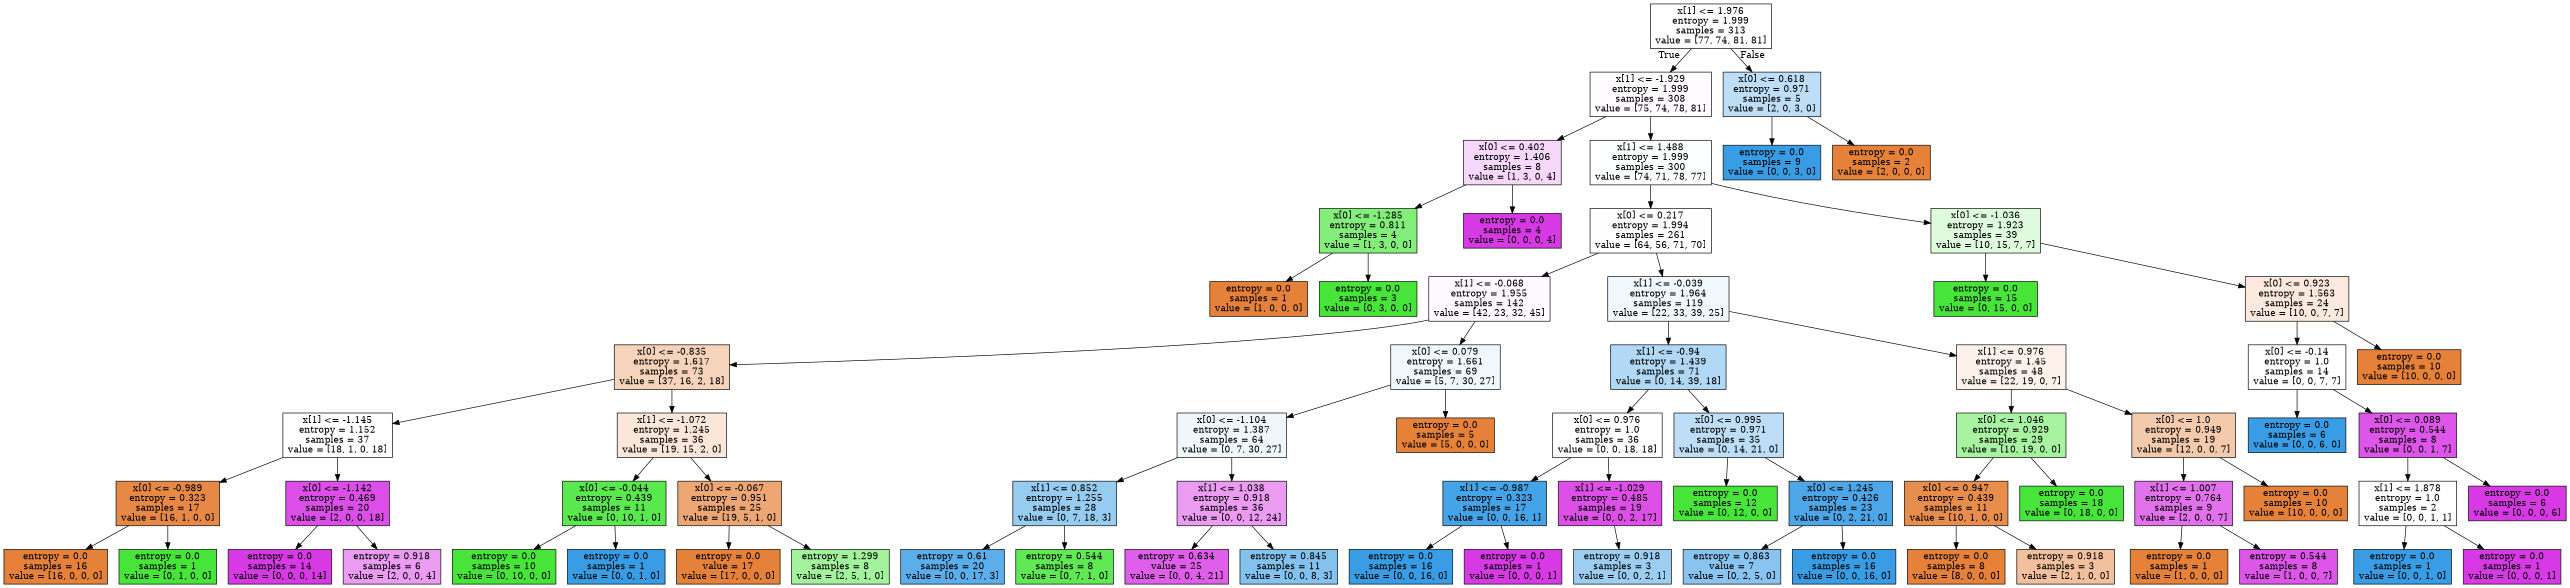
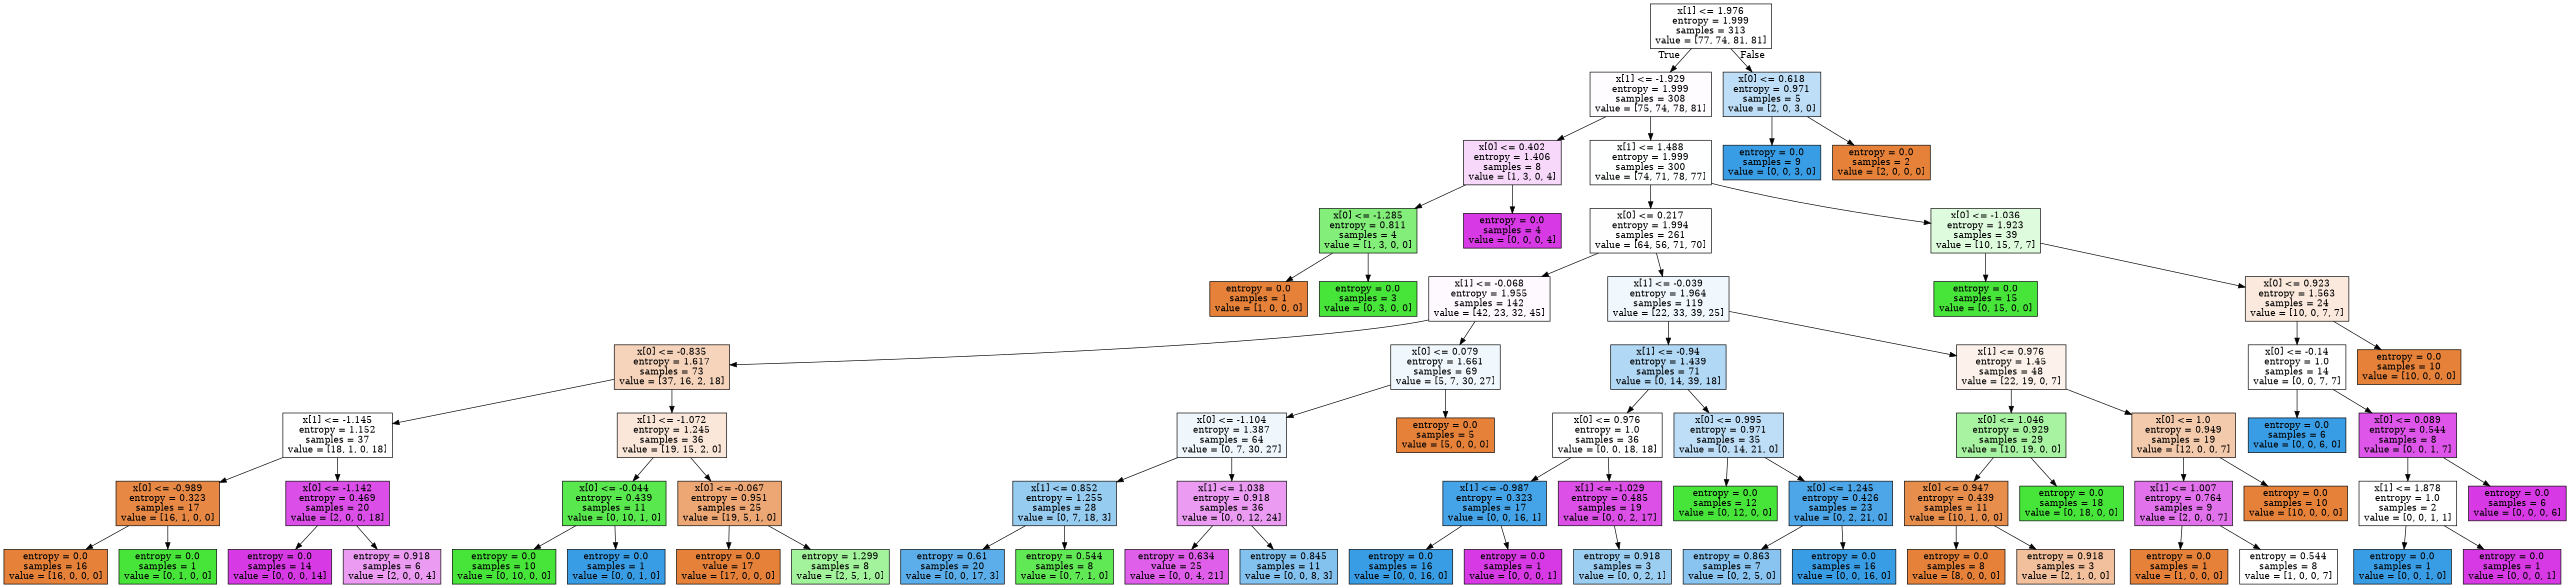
(1732, 567) -> (1732, 567)
(2289, 567) -> (2289, 567)
